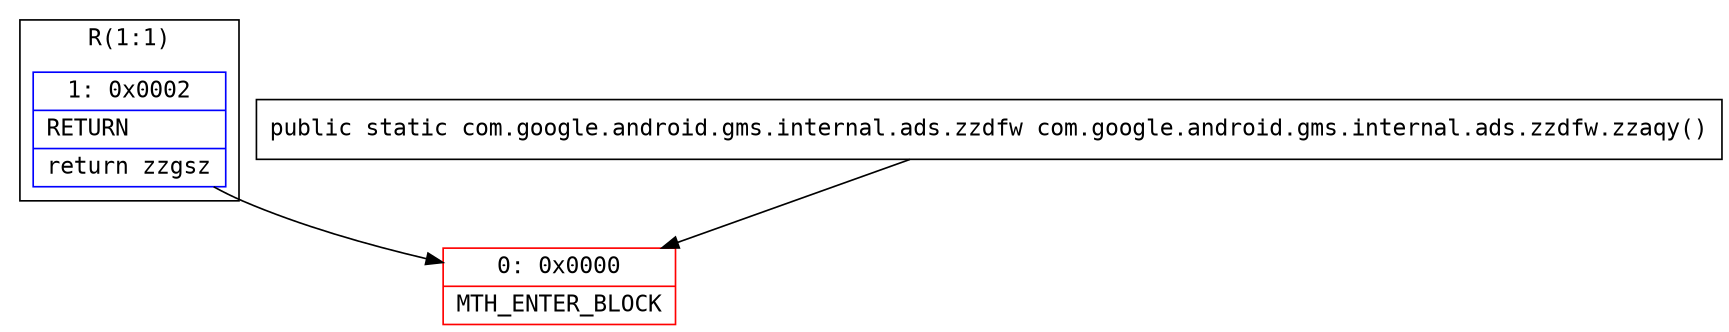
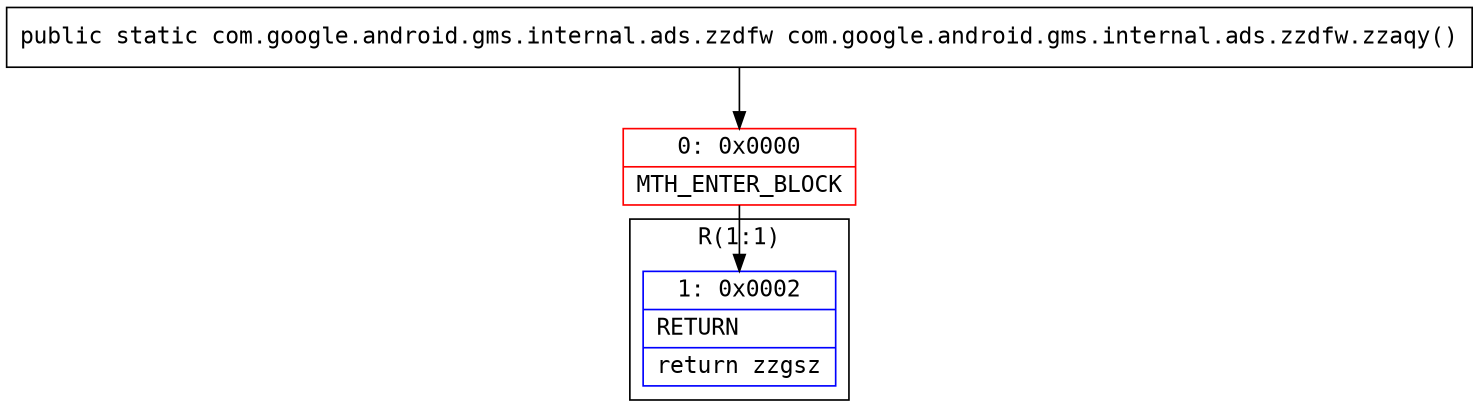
(318, 229) -> (739, 230)
